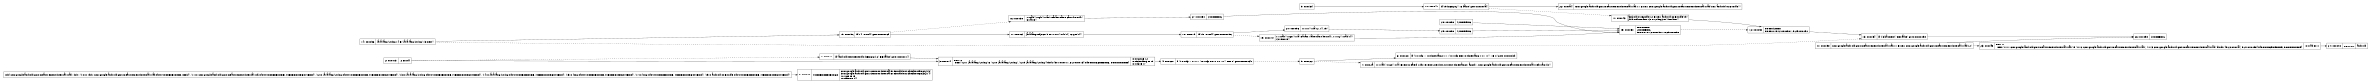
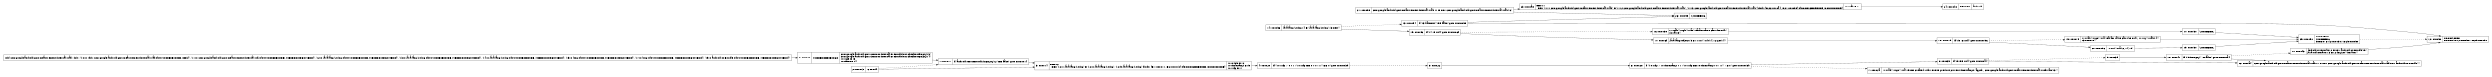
(1456, 22) -> none
(1834, 33) -> (1954, 24)
none -> (934, 60)
none -> (1963, 61)
(1336, 62) -> (1808, 68)
